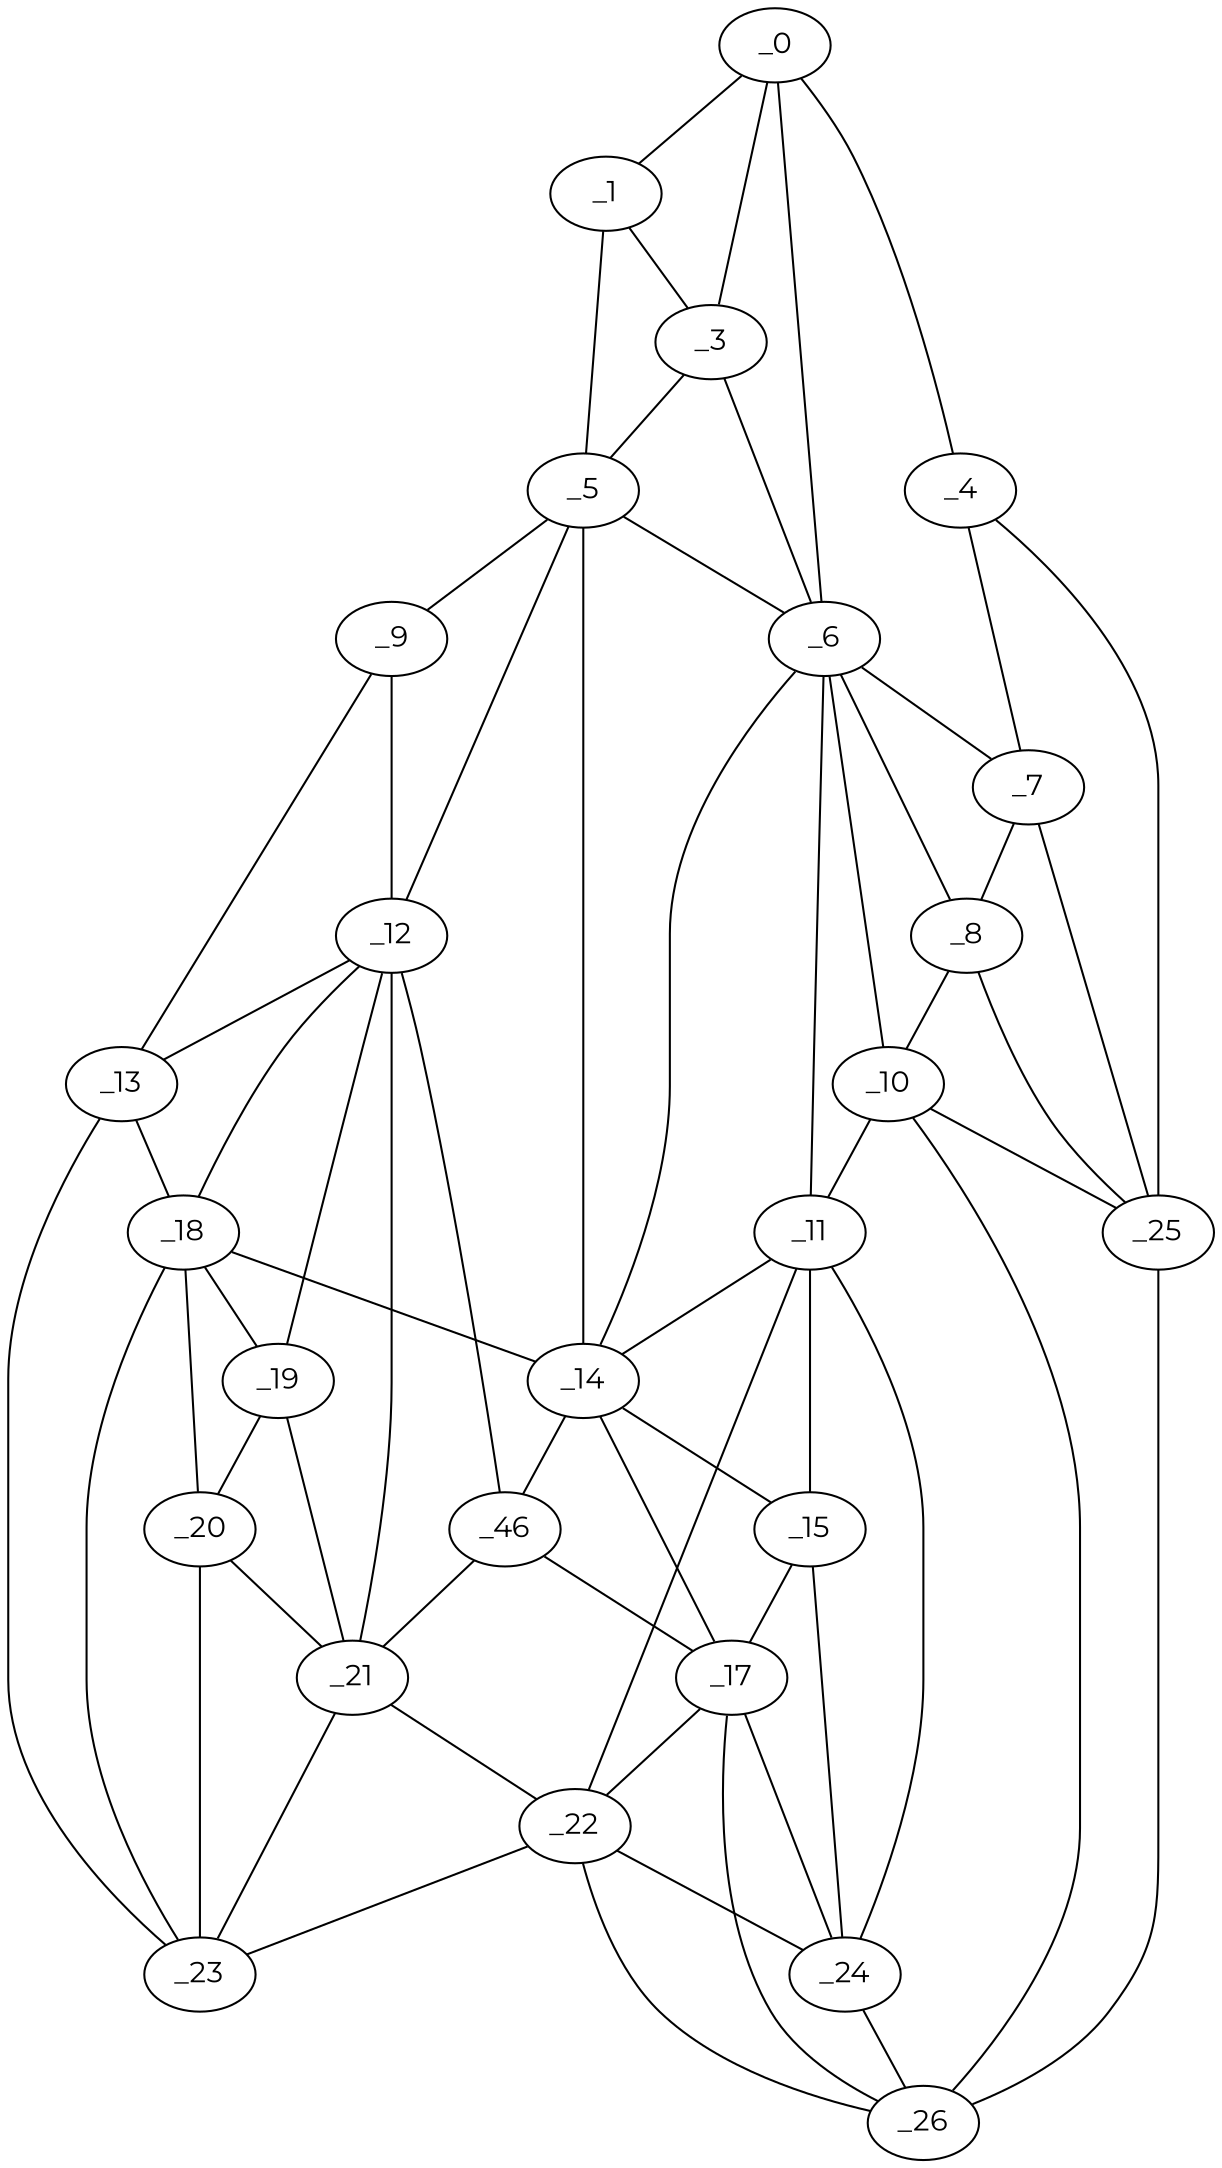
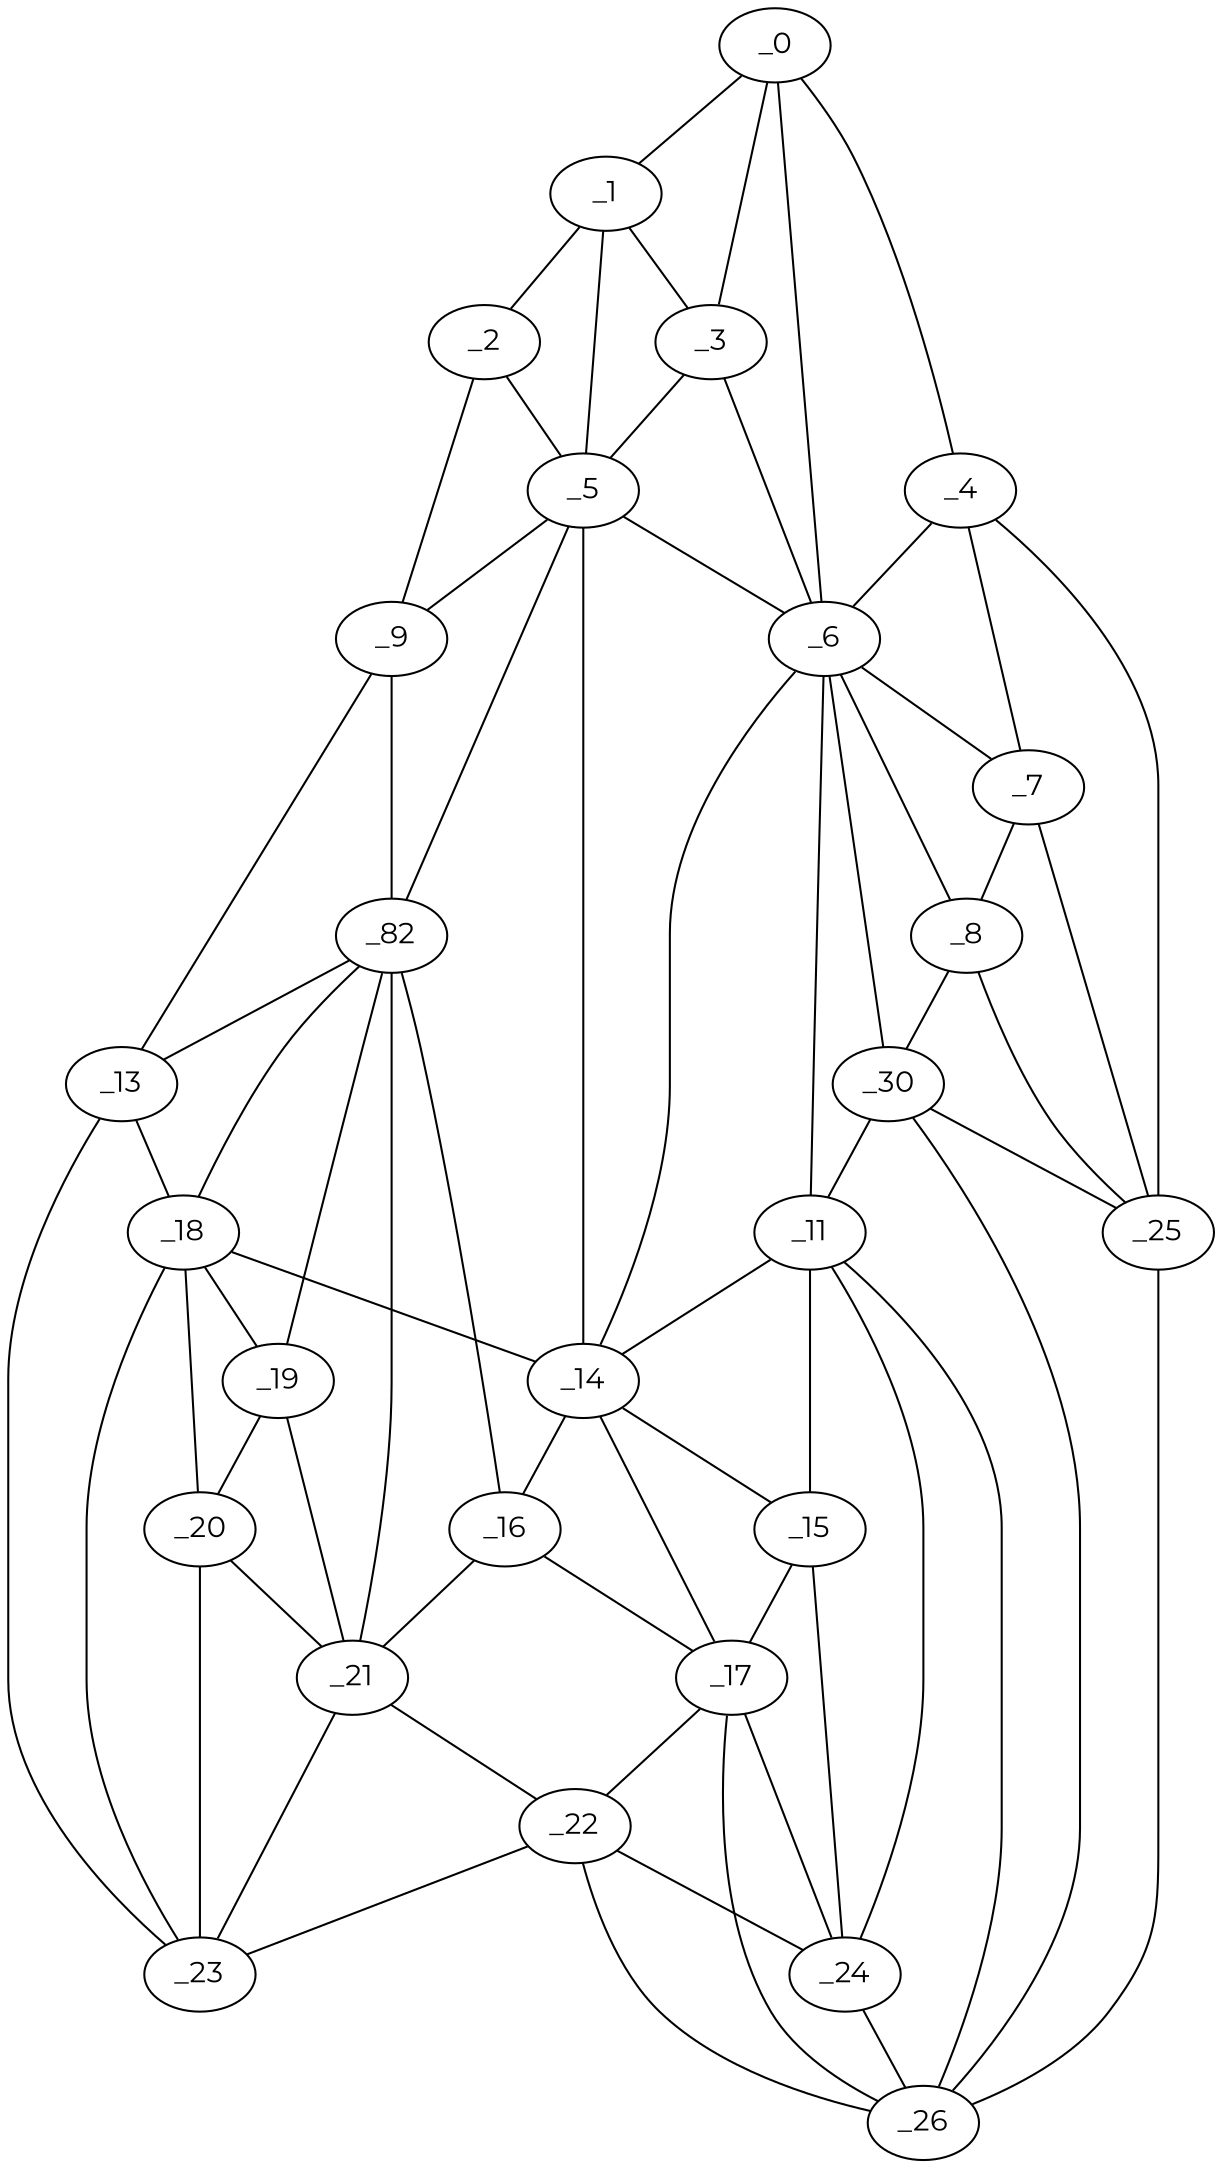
none -> (484, 342)
none -> (892, 565)
(392, 936) -> (392, 936)
(888, 1084) -> (888, 1084)
(505, 1529) -> (505, 1529)
(693, 1529) -> (1002, 1653)
